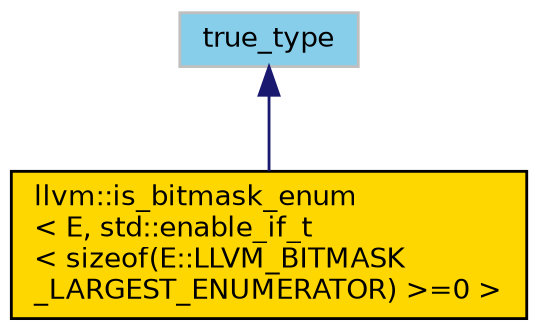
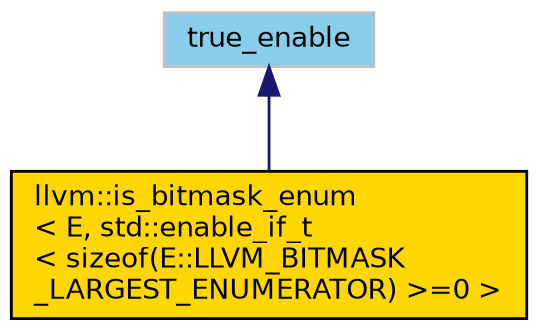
(269, 40) -> (269, 40)
